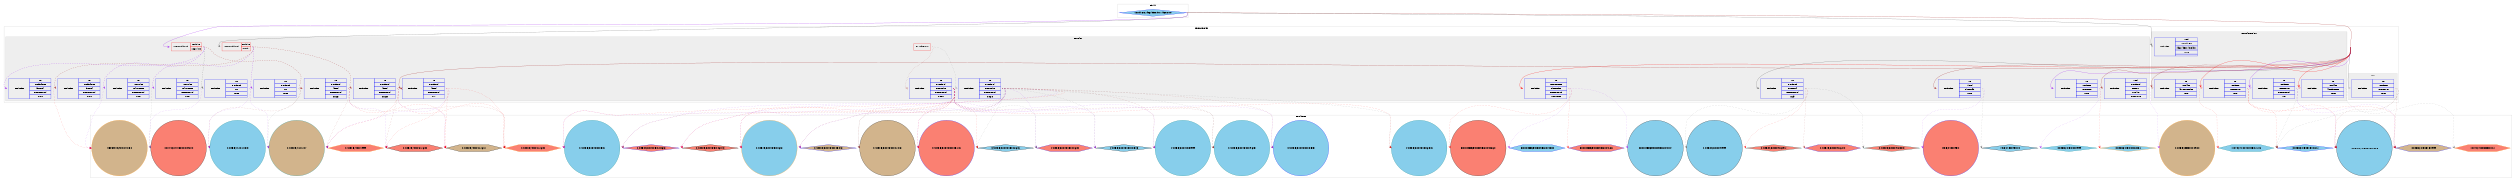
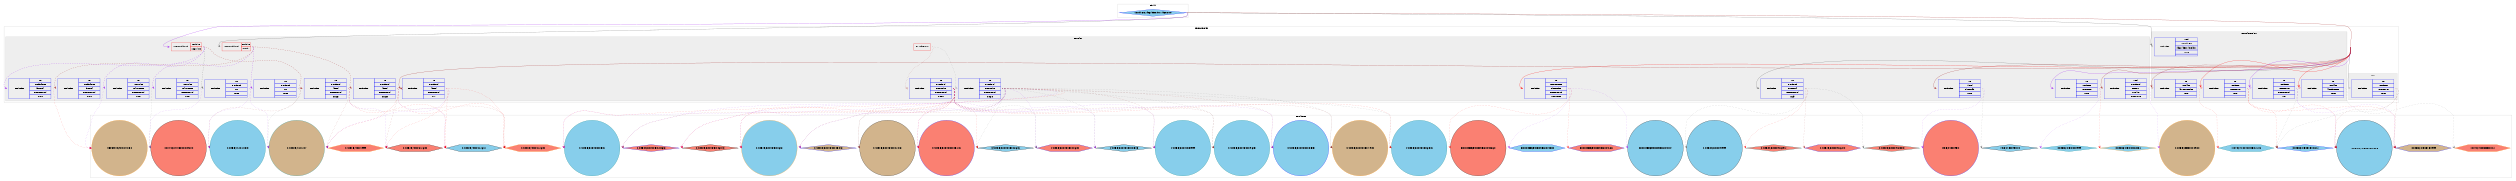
(474, 148) -> (474, 148)
none -> (1360, 148)
